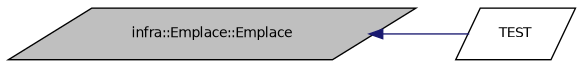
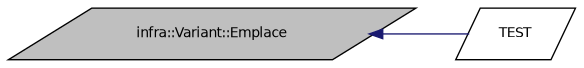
(212, 34) -> (212, 34)
